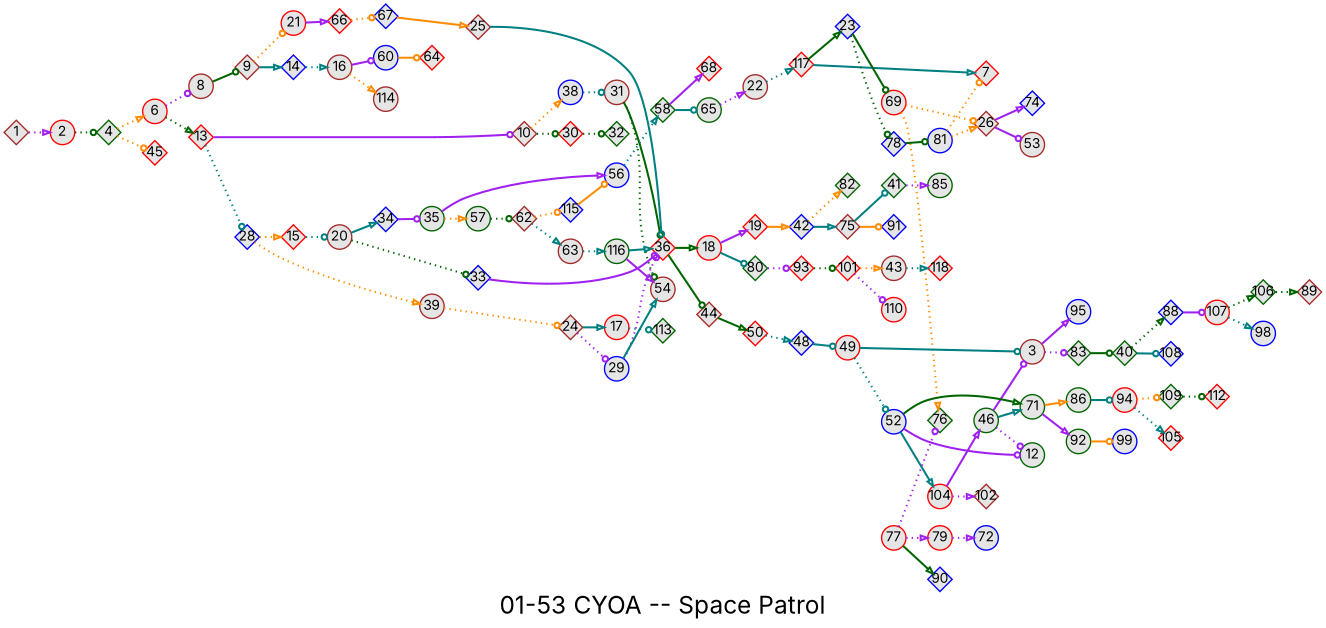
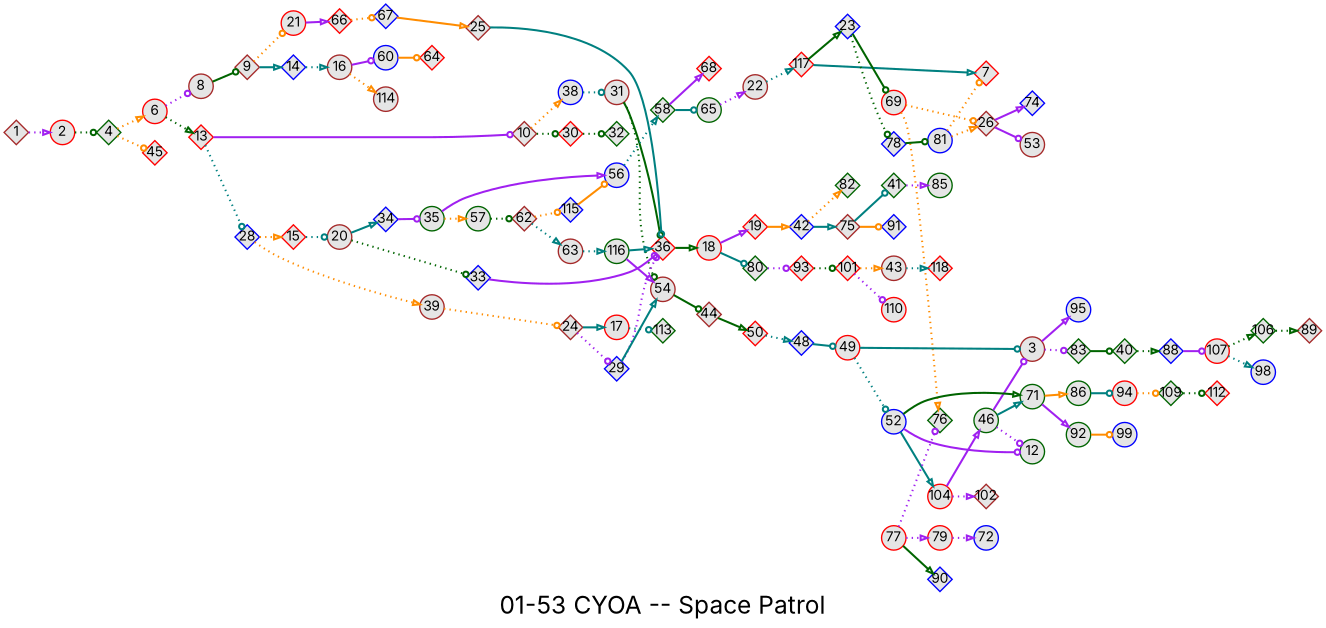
(684, 279) -> (685, 301)
(1171, 354) -> none
(617, 369) -> (617, 369)
(1171, 438) -> none
